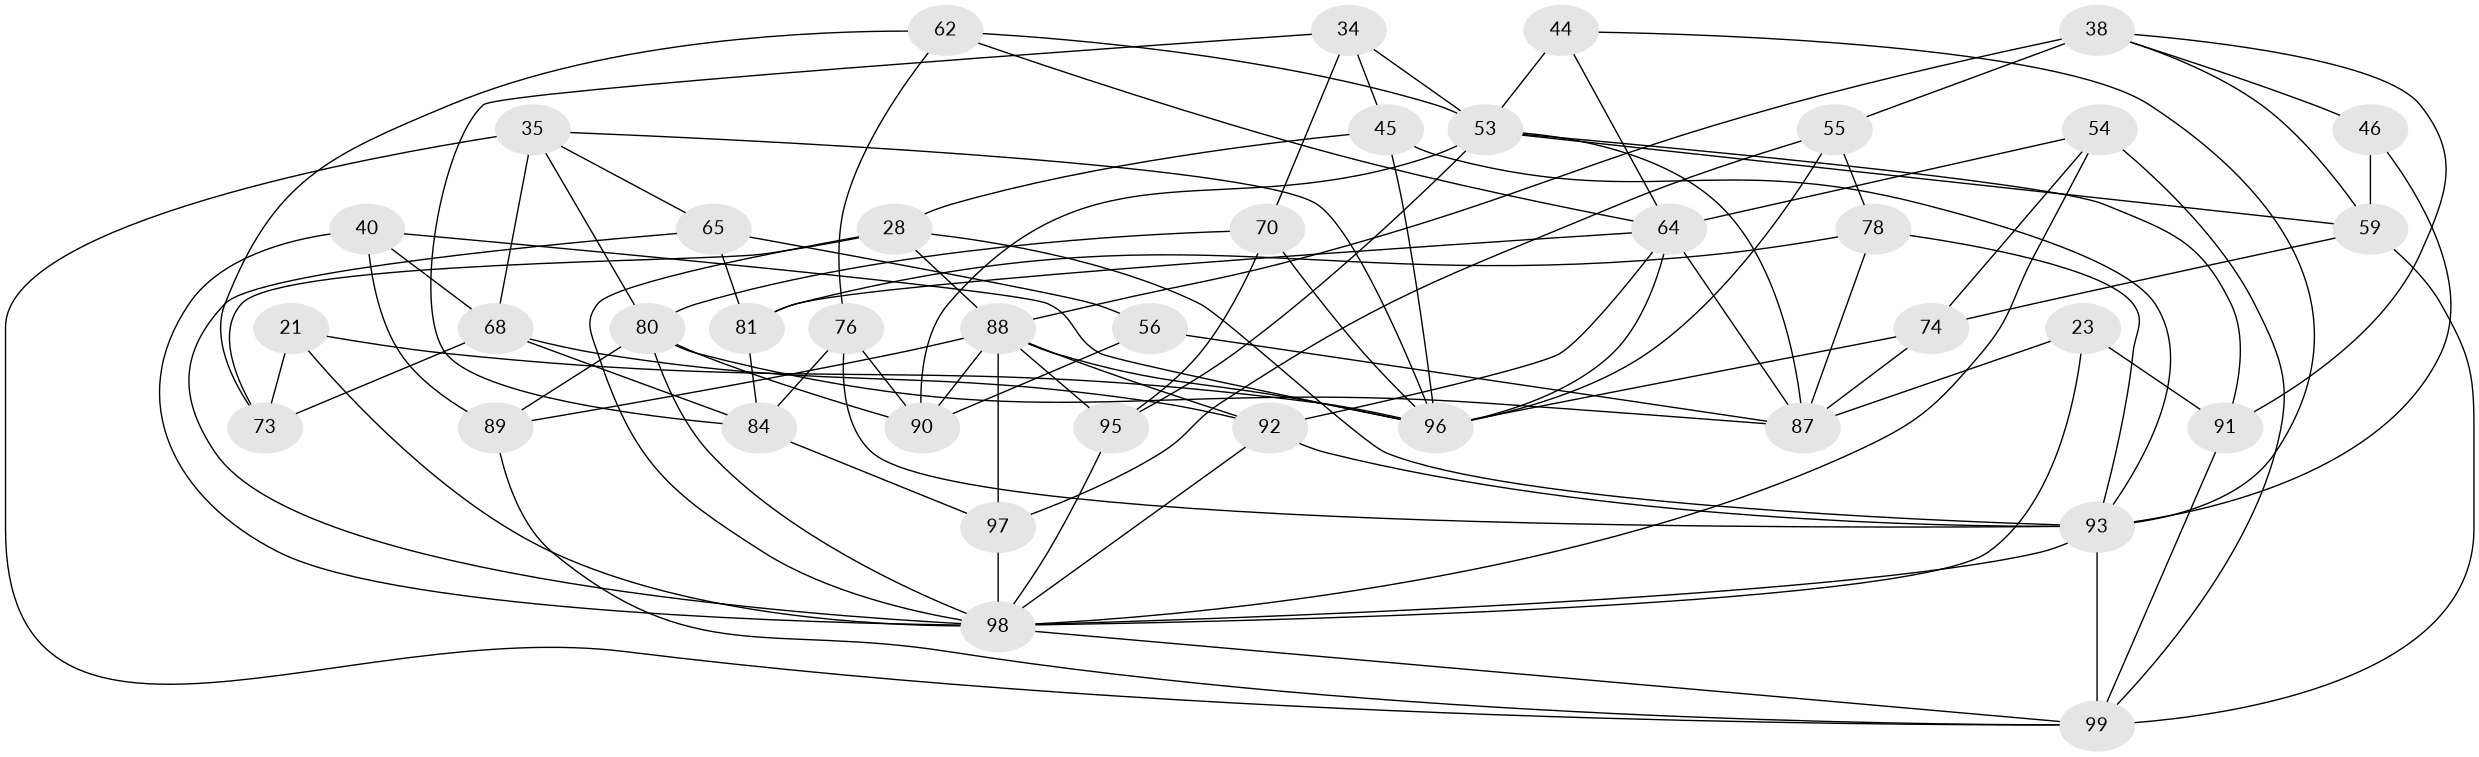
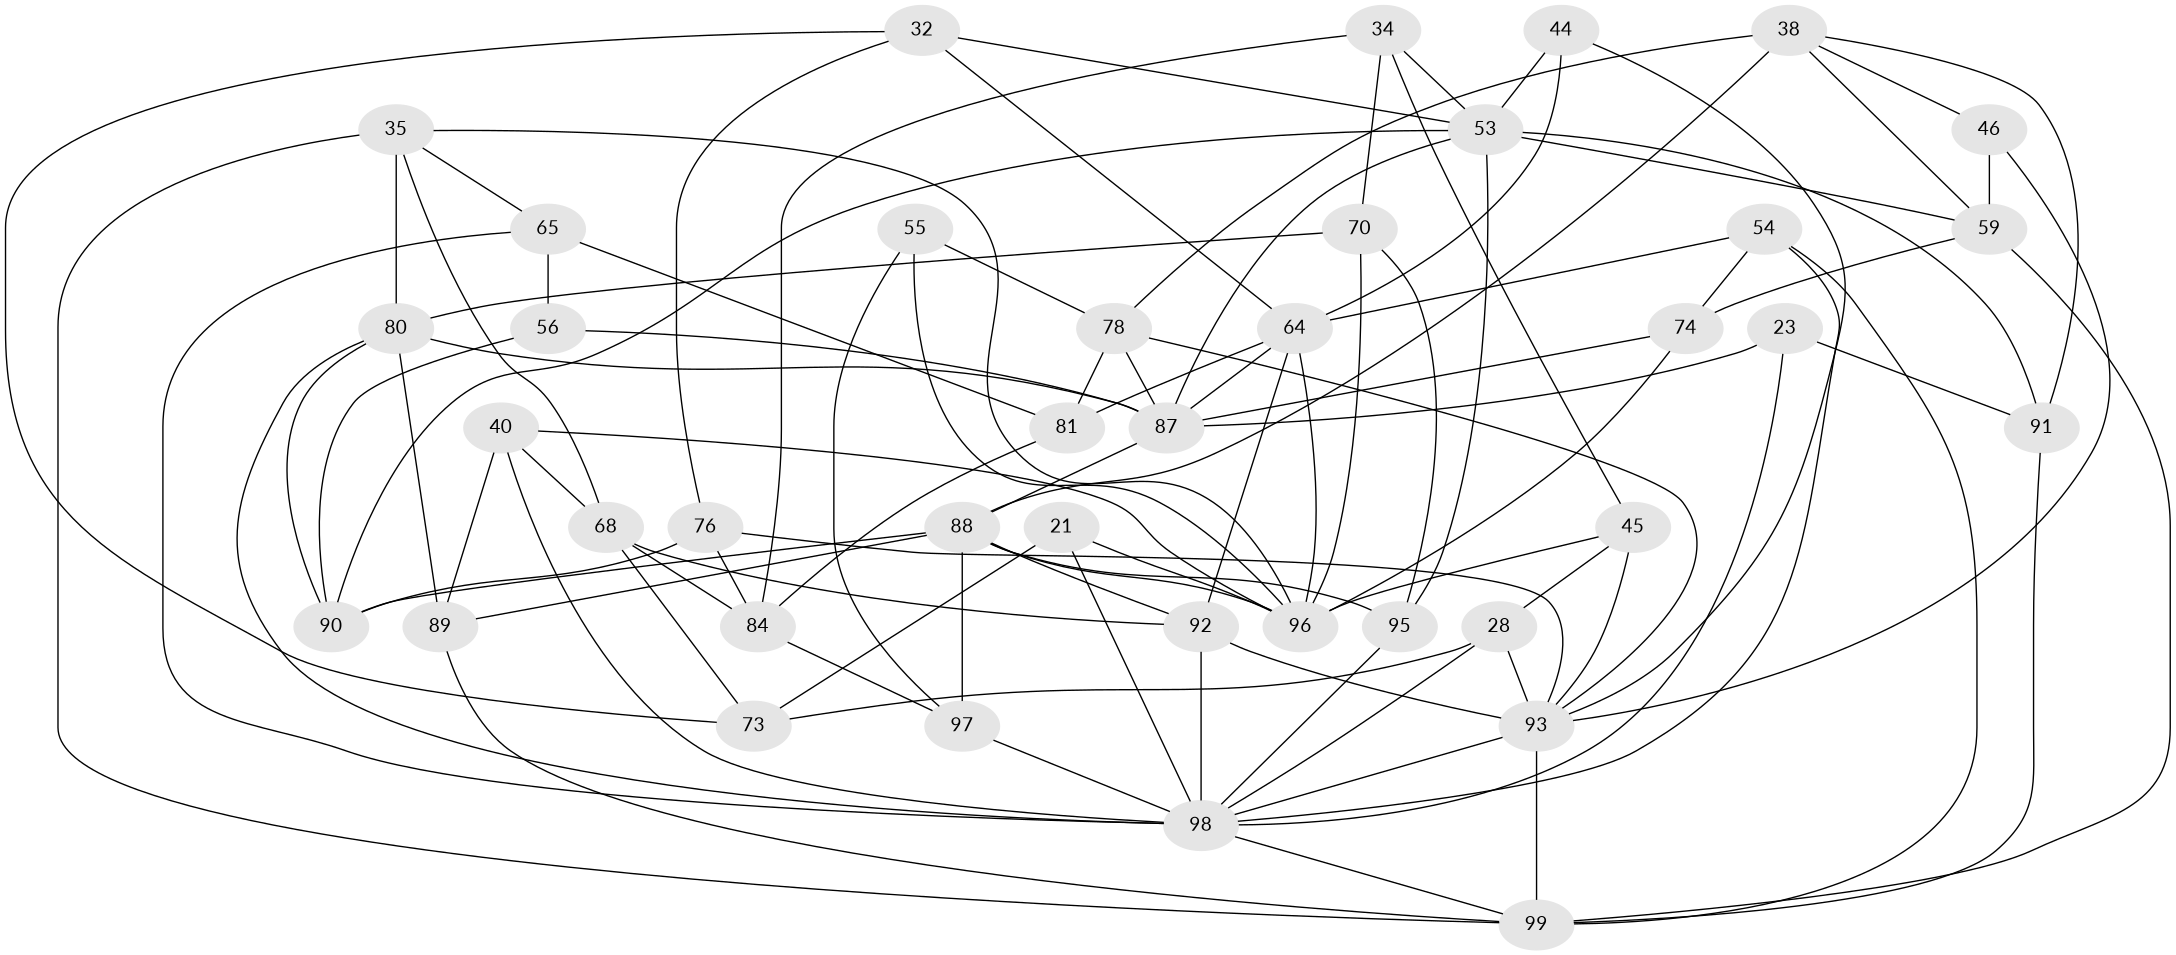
(946, 30) -> (922, 30)
(1966, 80) -> (1433, 106)
(946, 279) -> (1075, 473)
